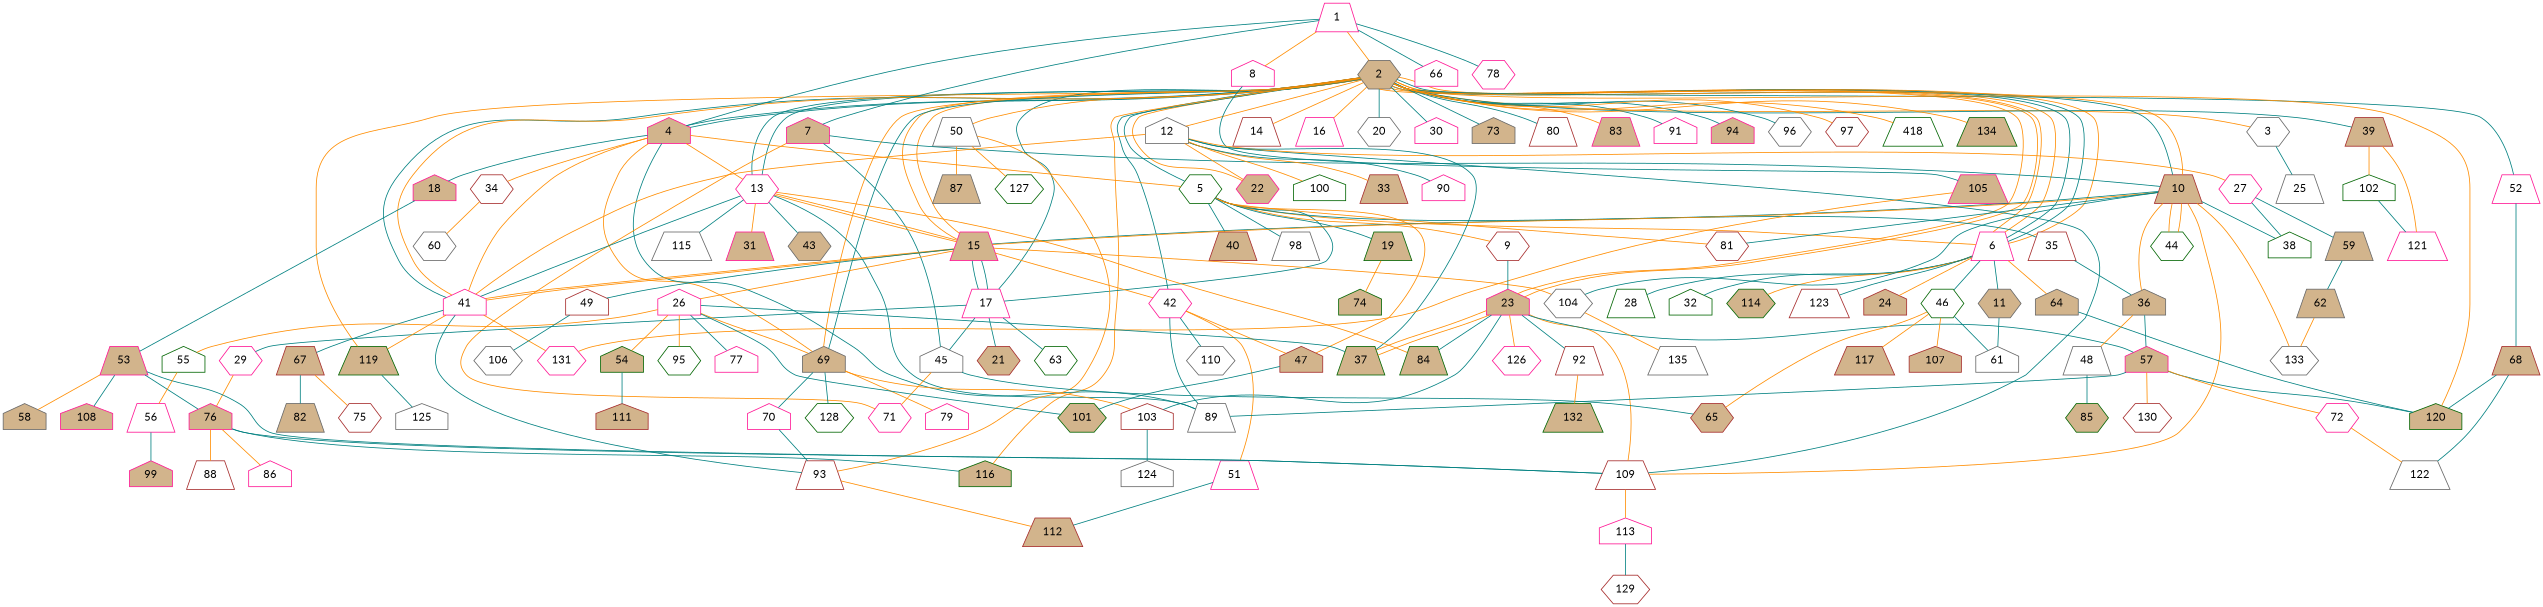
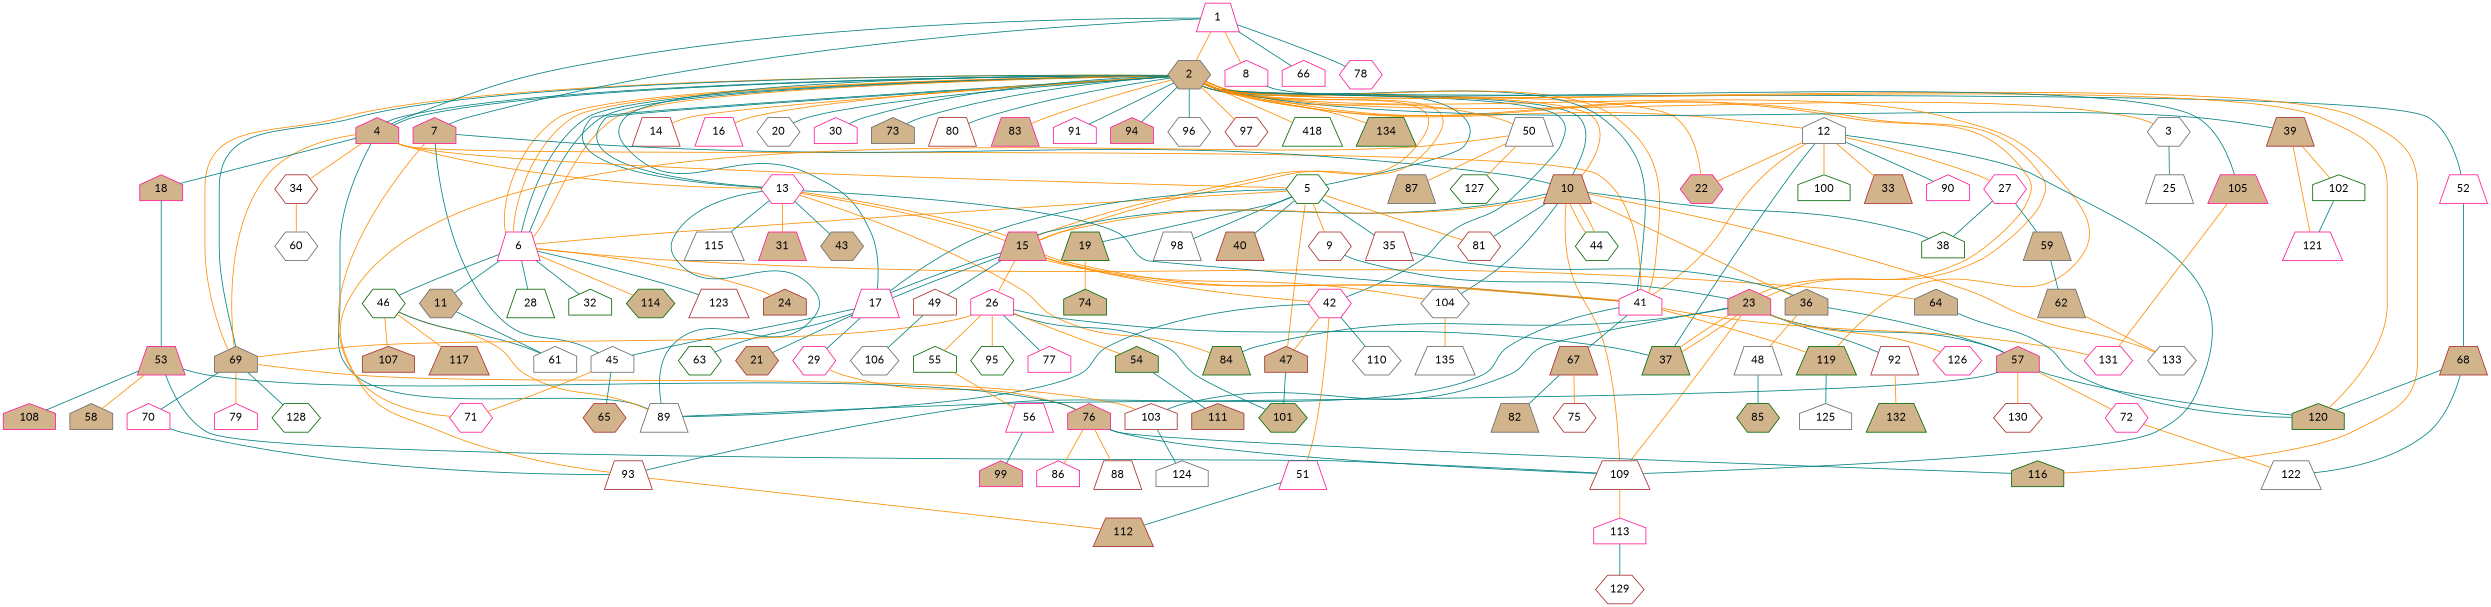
(1822, 349) -> (519, 369)
